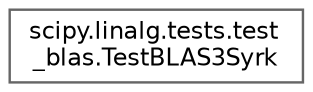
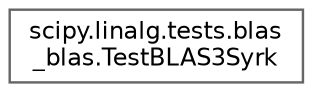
(156, 46) -> (156, 46)
